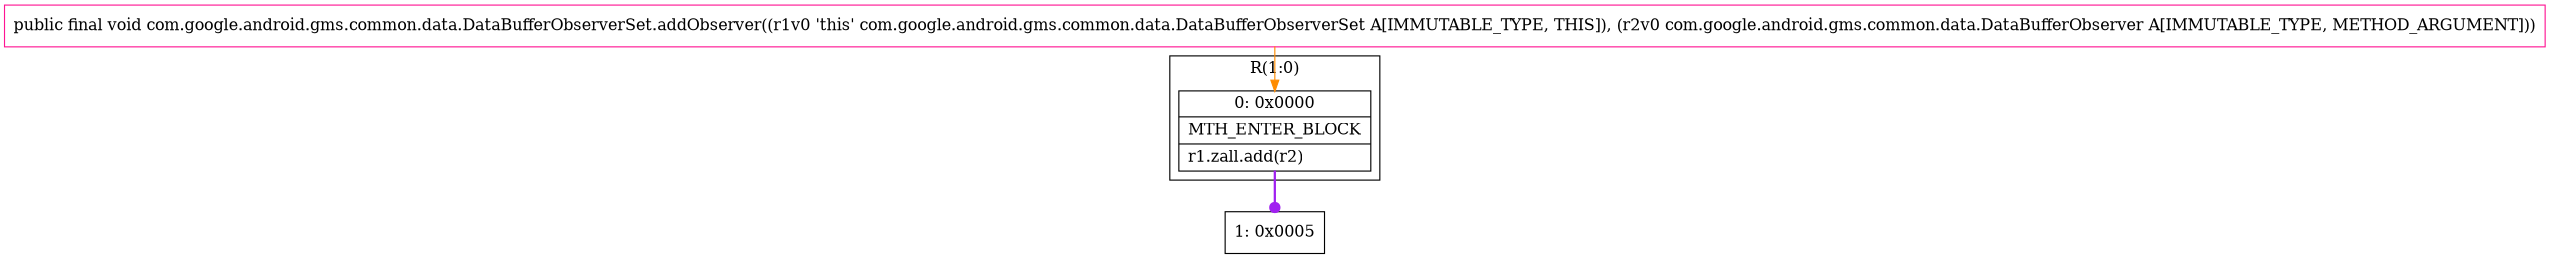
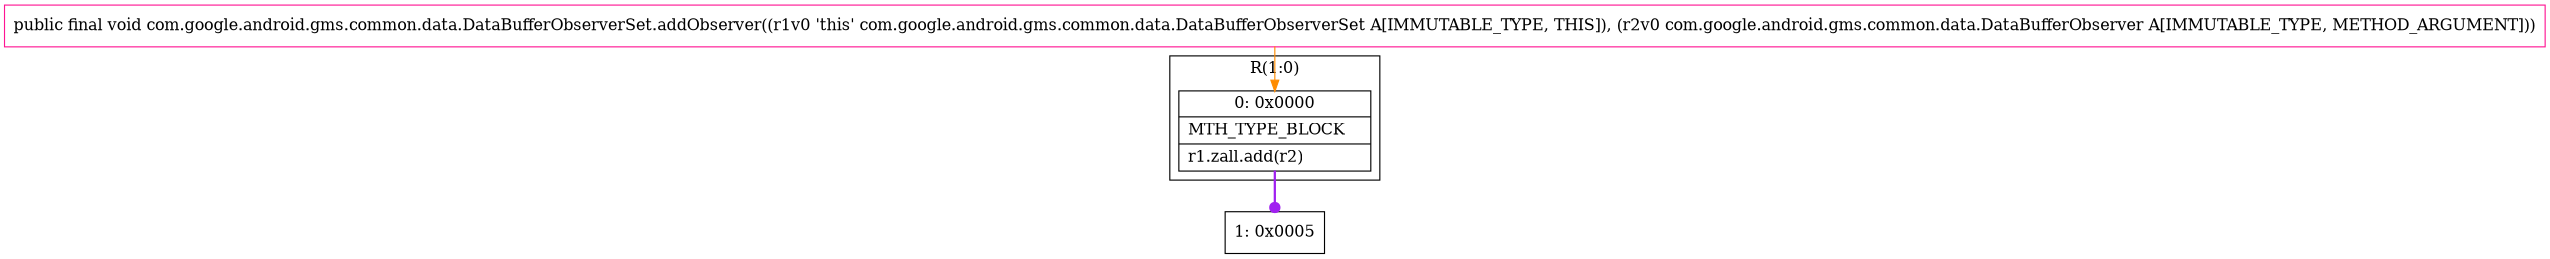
(1275, 130) -> (1266, 130)
